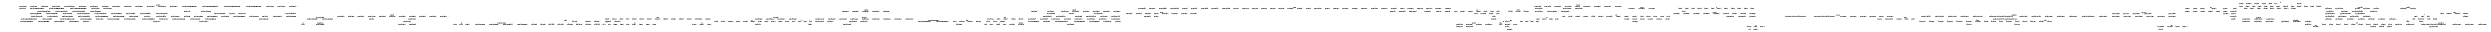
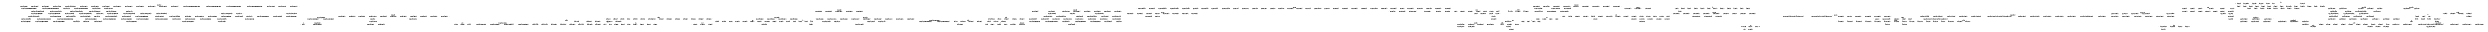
none -> (2282, 6)
none -> (175, 16)
